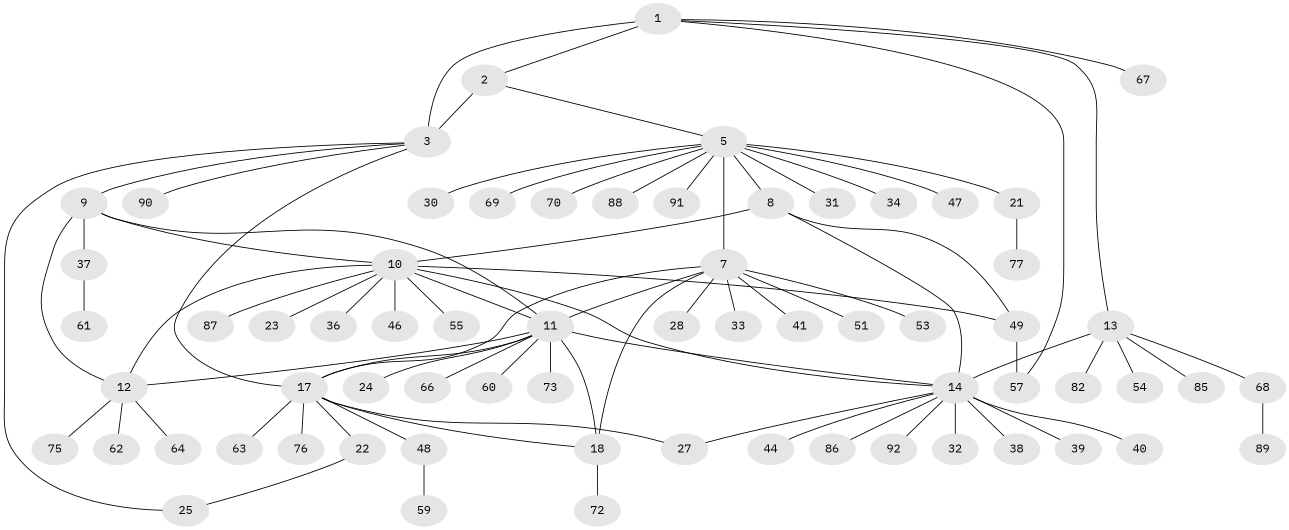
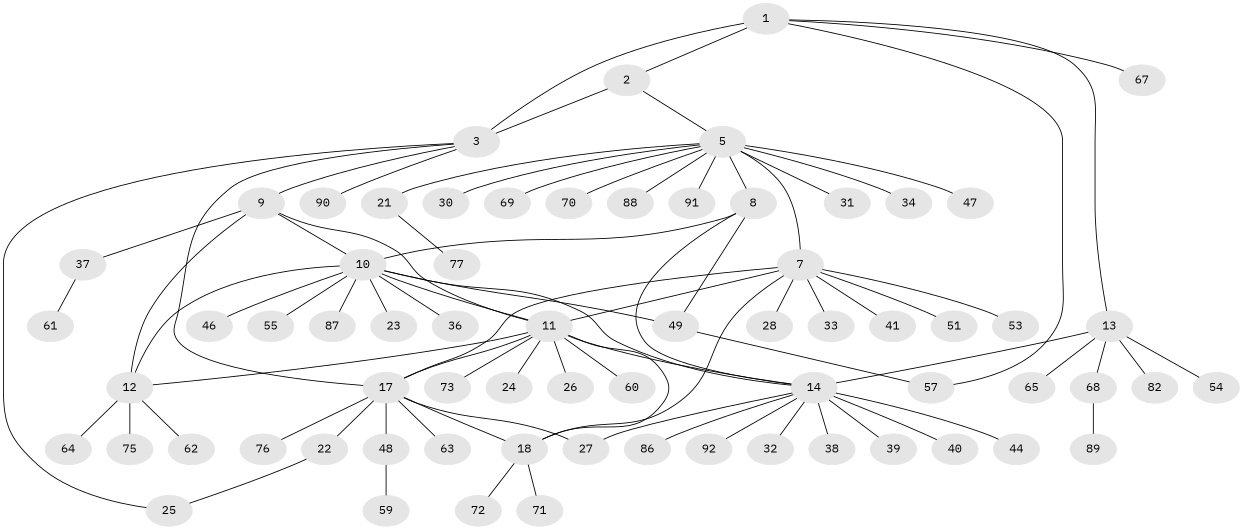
(427, 388) -> (571, 388)
(1201, 388) -> (1032, 388)
none -> (540, 511)
